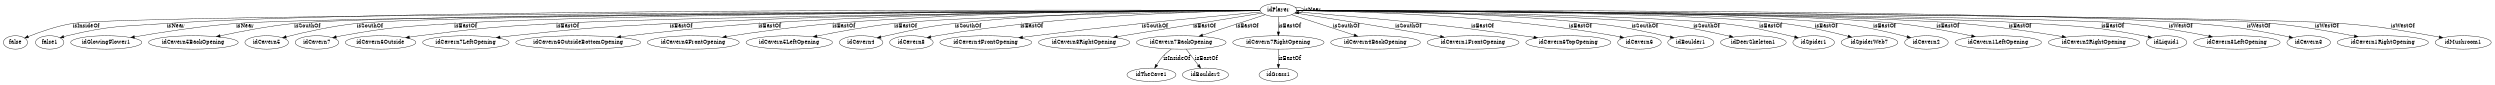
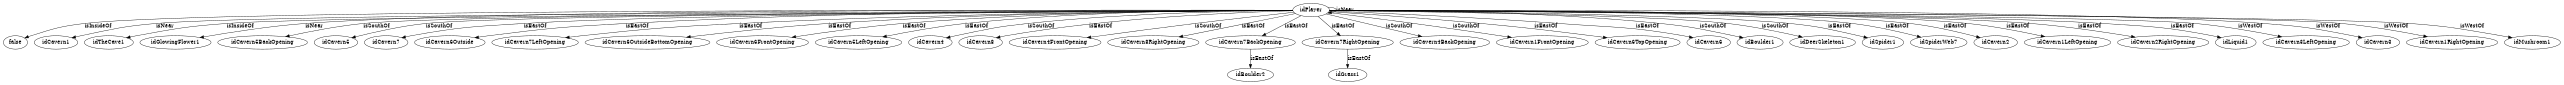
(50, 42) -> (56, 42)
(1163, 56) -> (711, 15)
